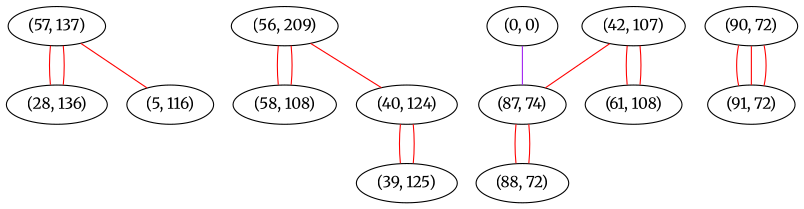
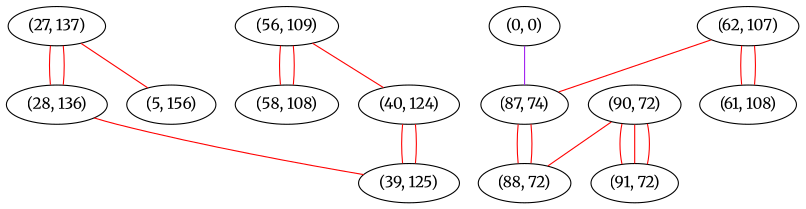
(57, 26) -> (57, 26)
(285, 26) -> (287, 26)
(634, 26) -> (748, 26)
(170, 105) -> (171, 105)
none -> (580, 144)
none -> (228, 149)
